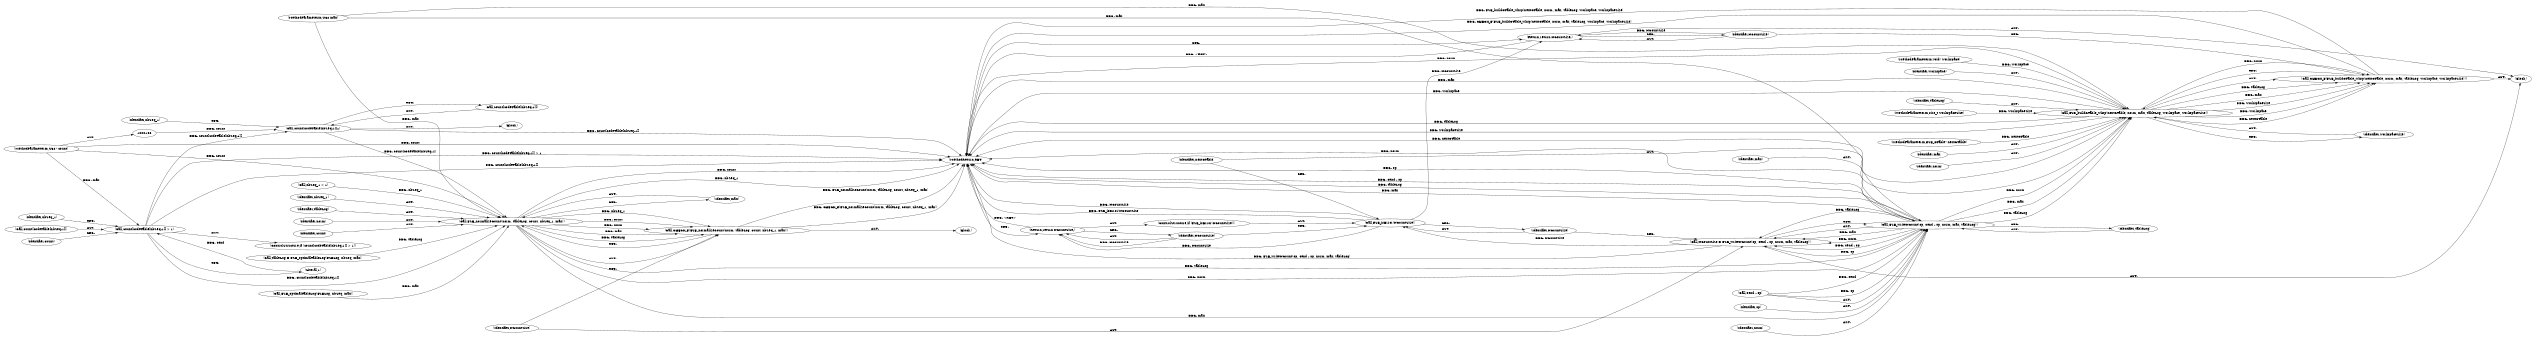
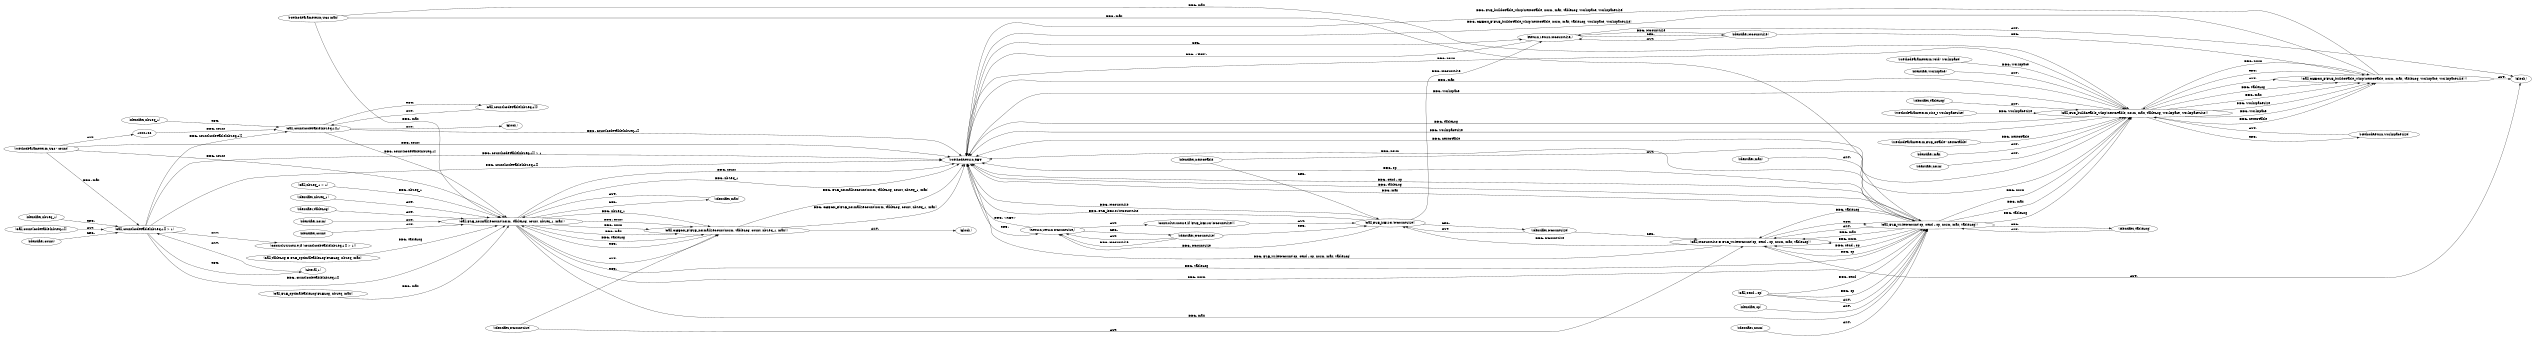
(2384, 135) -> (2384, 135)
(216, 243) -> (216, 243)
